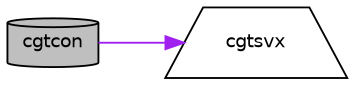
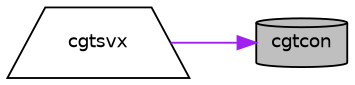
(132, 43) -> (204, 43)
